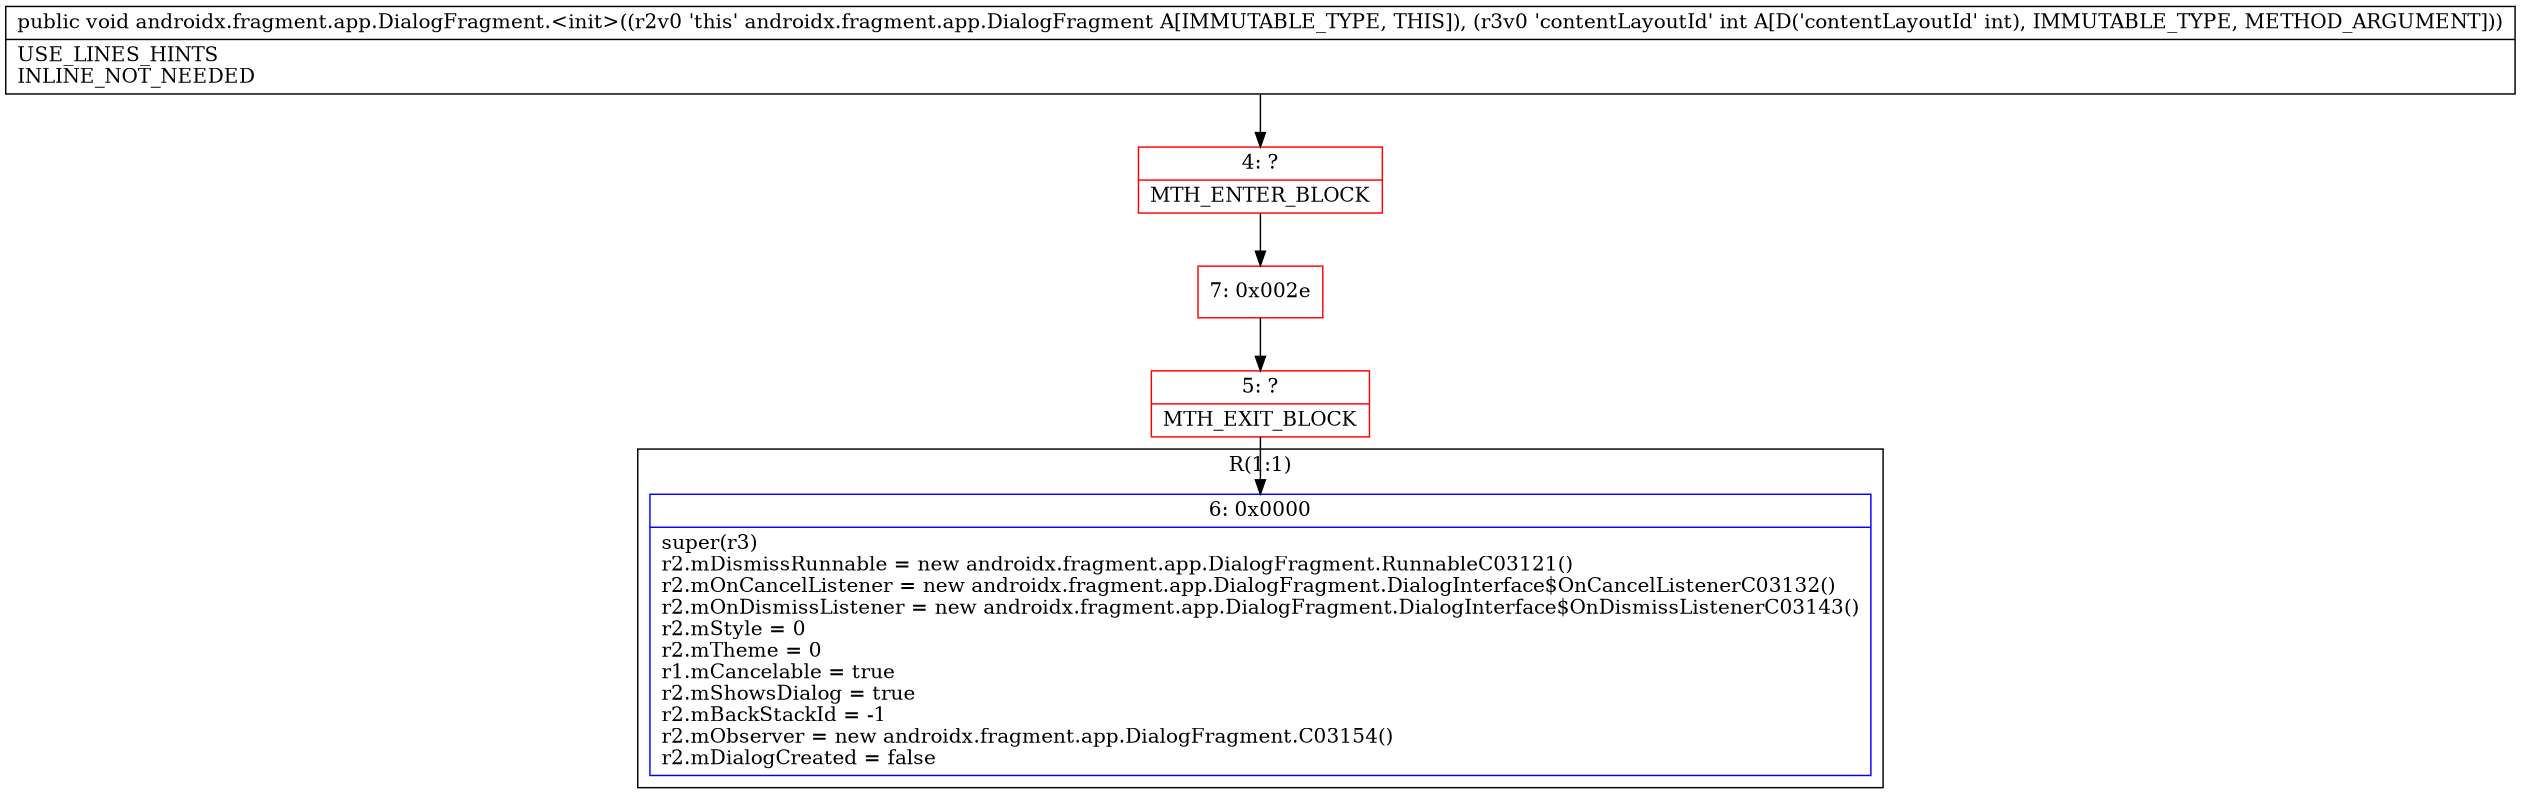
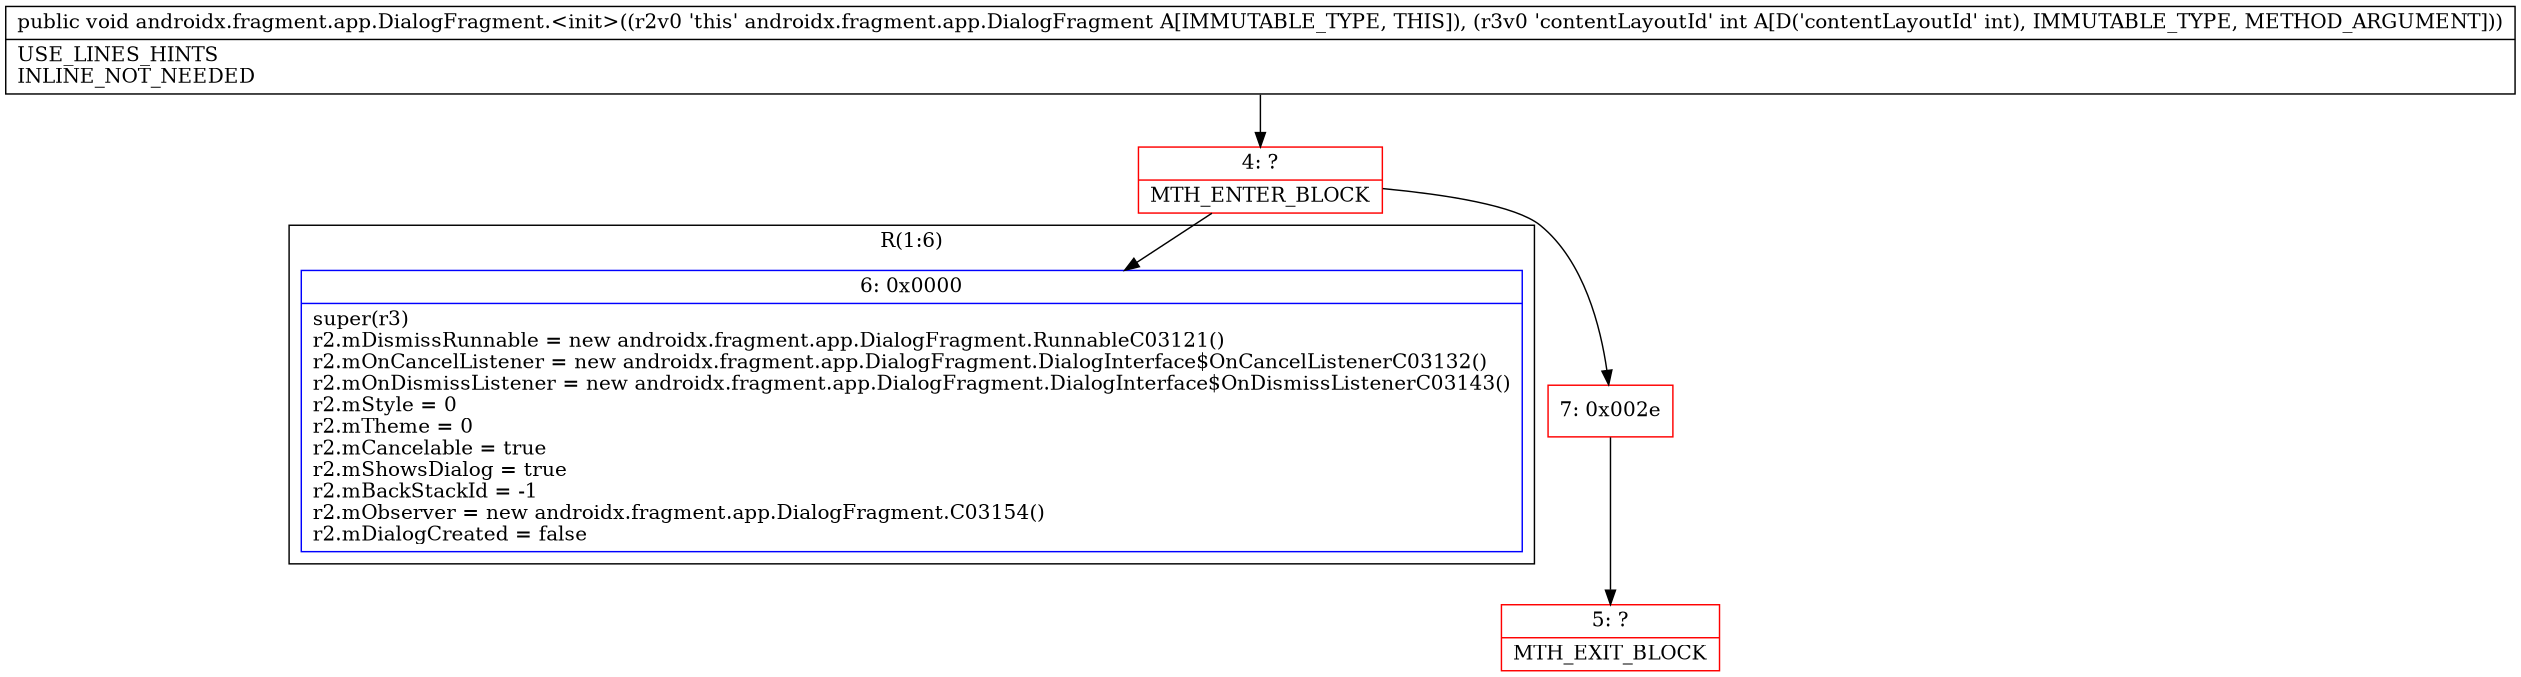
(1260, 458) -> (1174, 238)
(1260, 466) -> (912, 242)
(778, 672) -> (430, 448)
